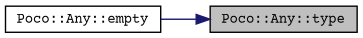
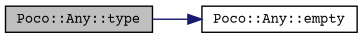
(178, 19) -> (170, 19)
